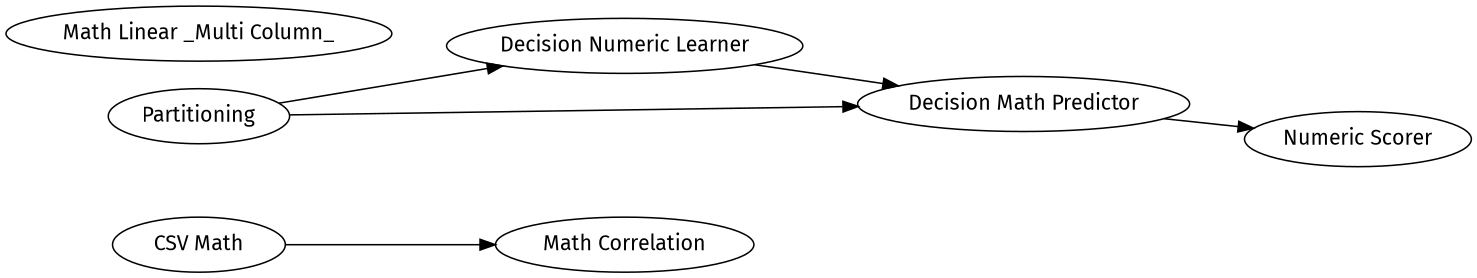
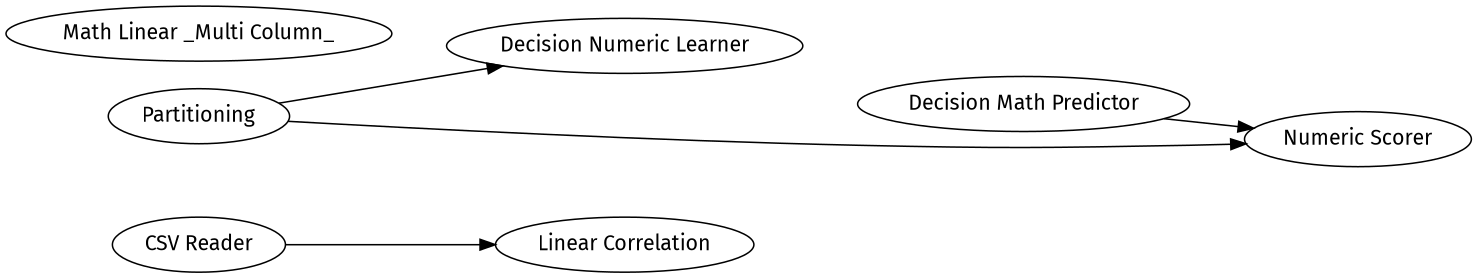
(819, 74) -> none
(566, 111) -> (759, 143)
(199, 245) -> (199, 245)
(625, 245) -> (625, 245)
